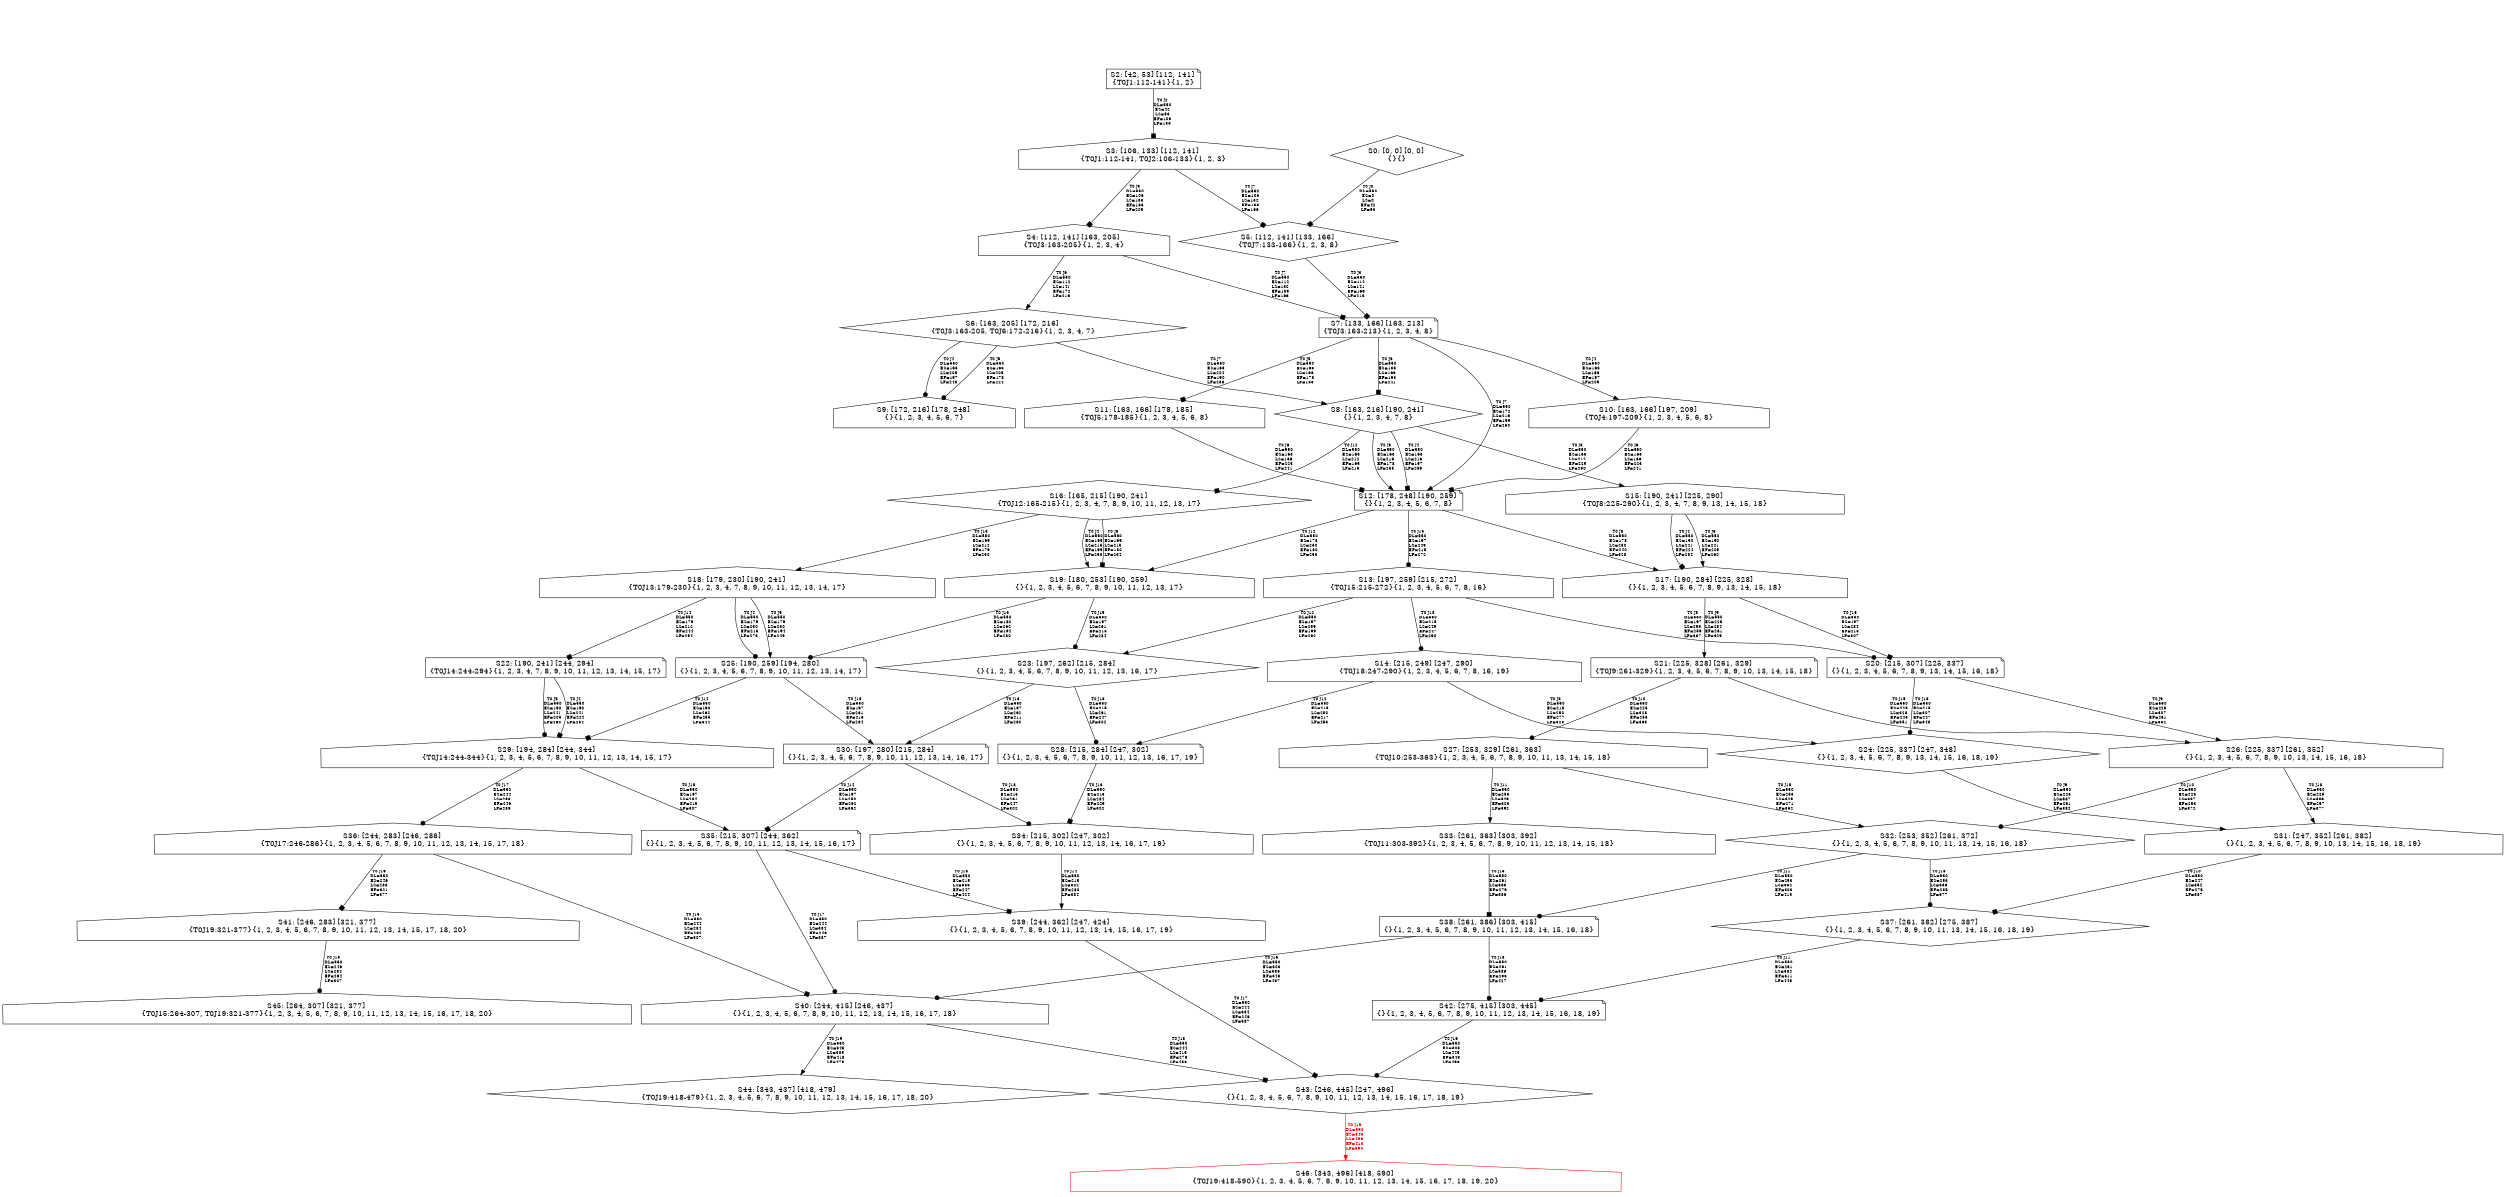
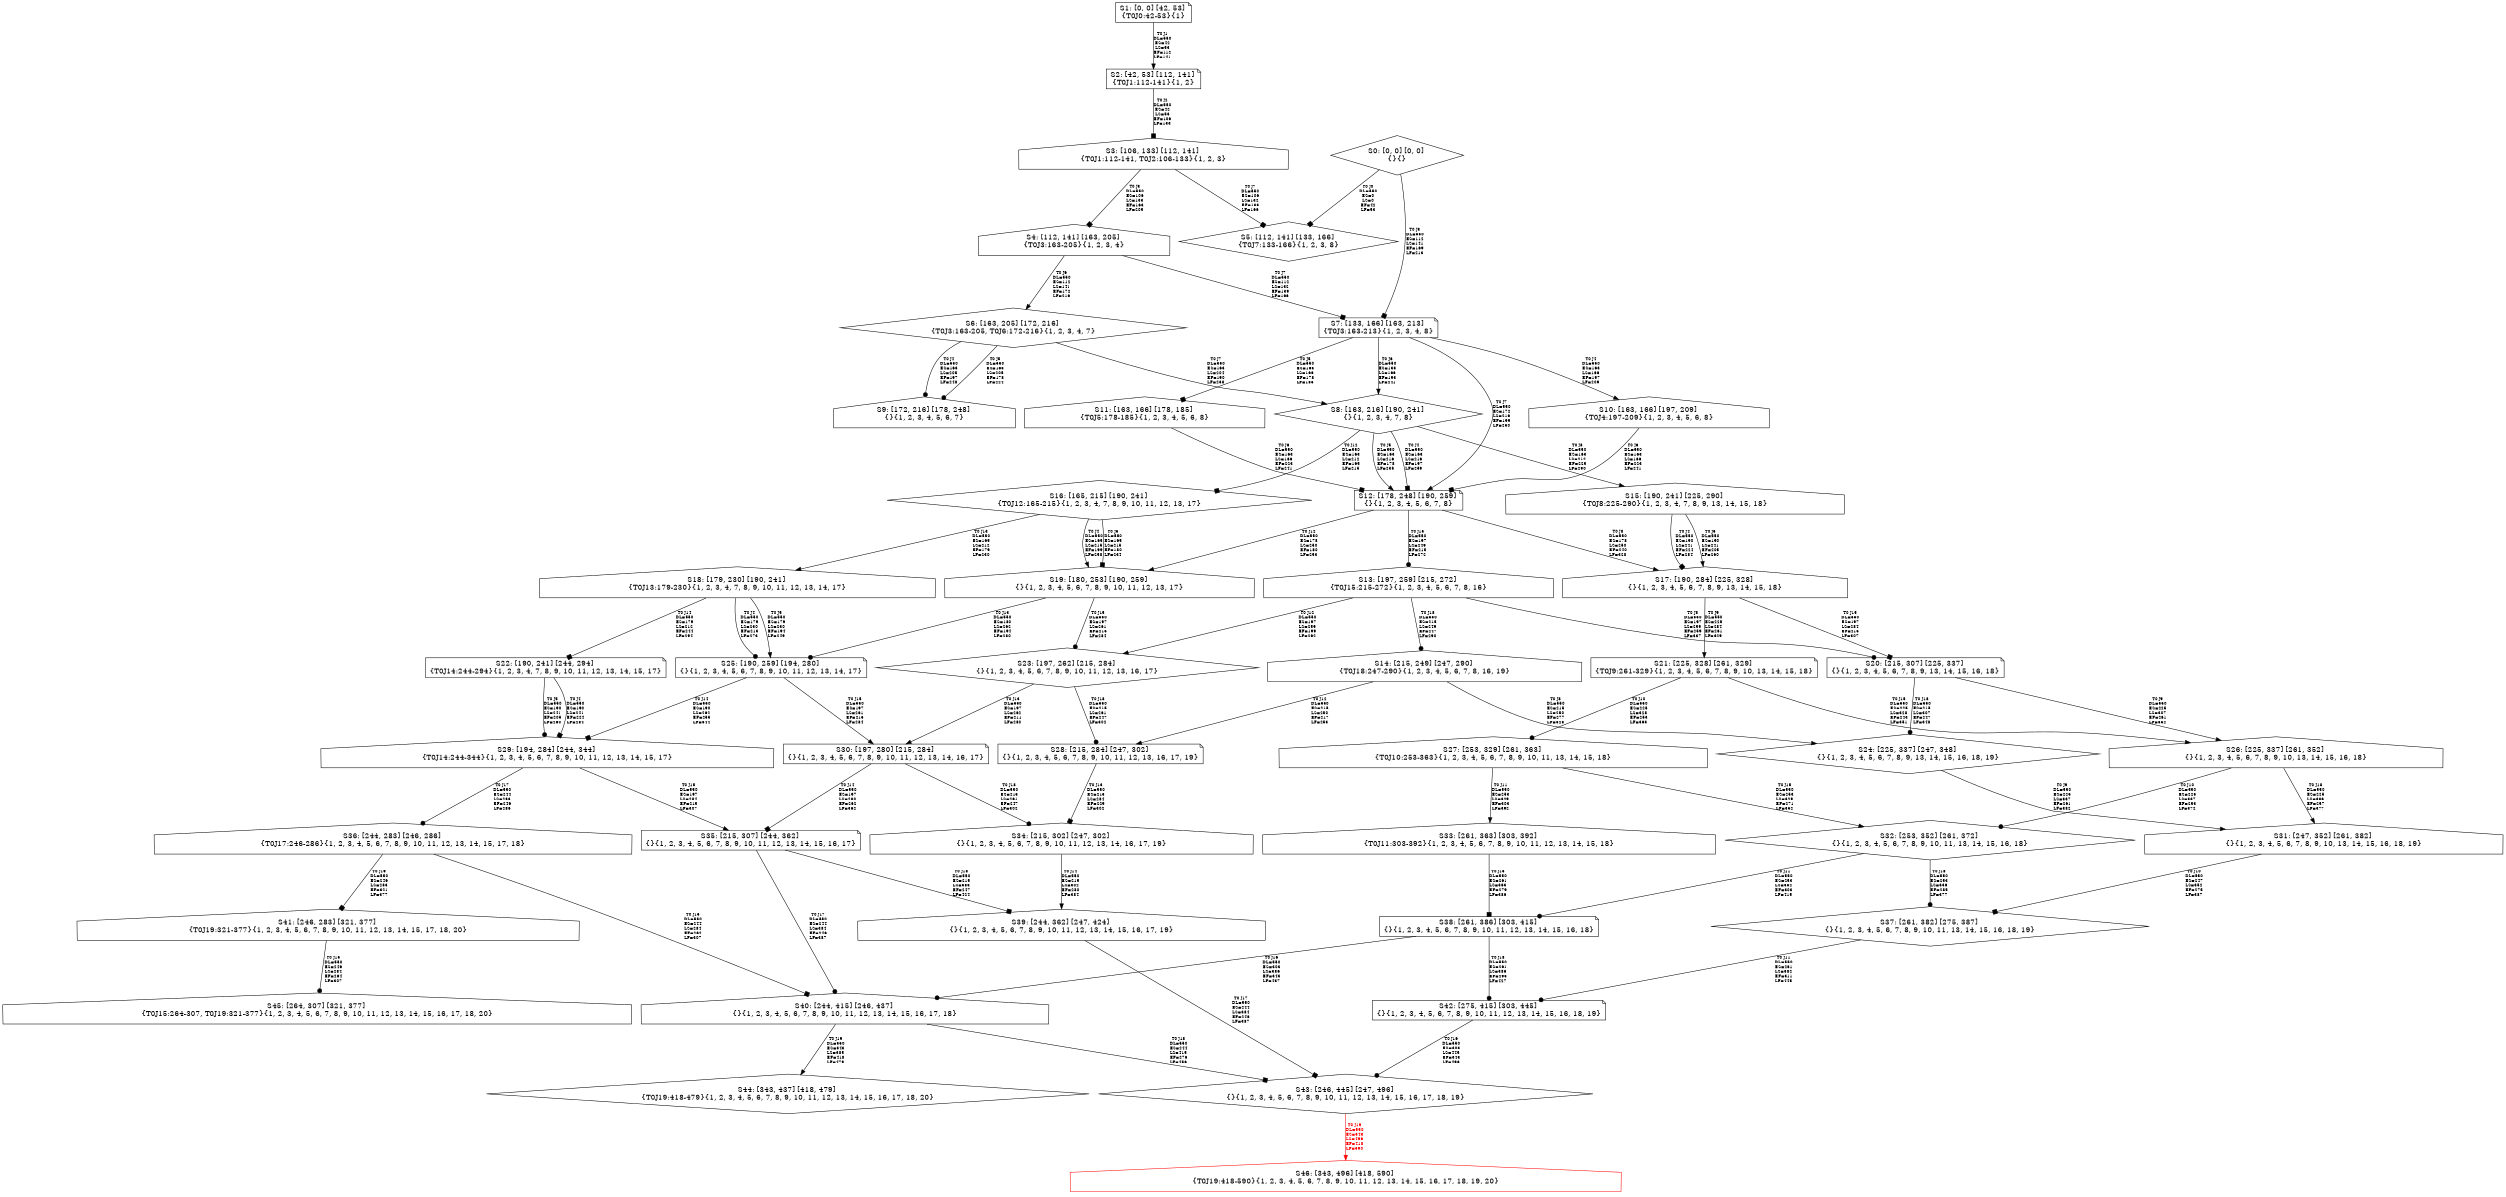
none -> (1154, 12)
(1335, 286) -> (1405, 245)
(1378, 363) -> (1378, 363)
